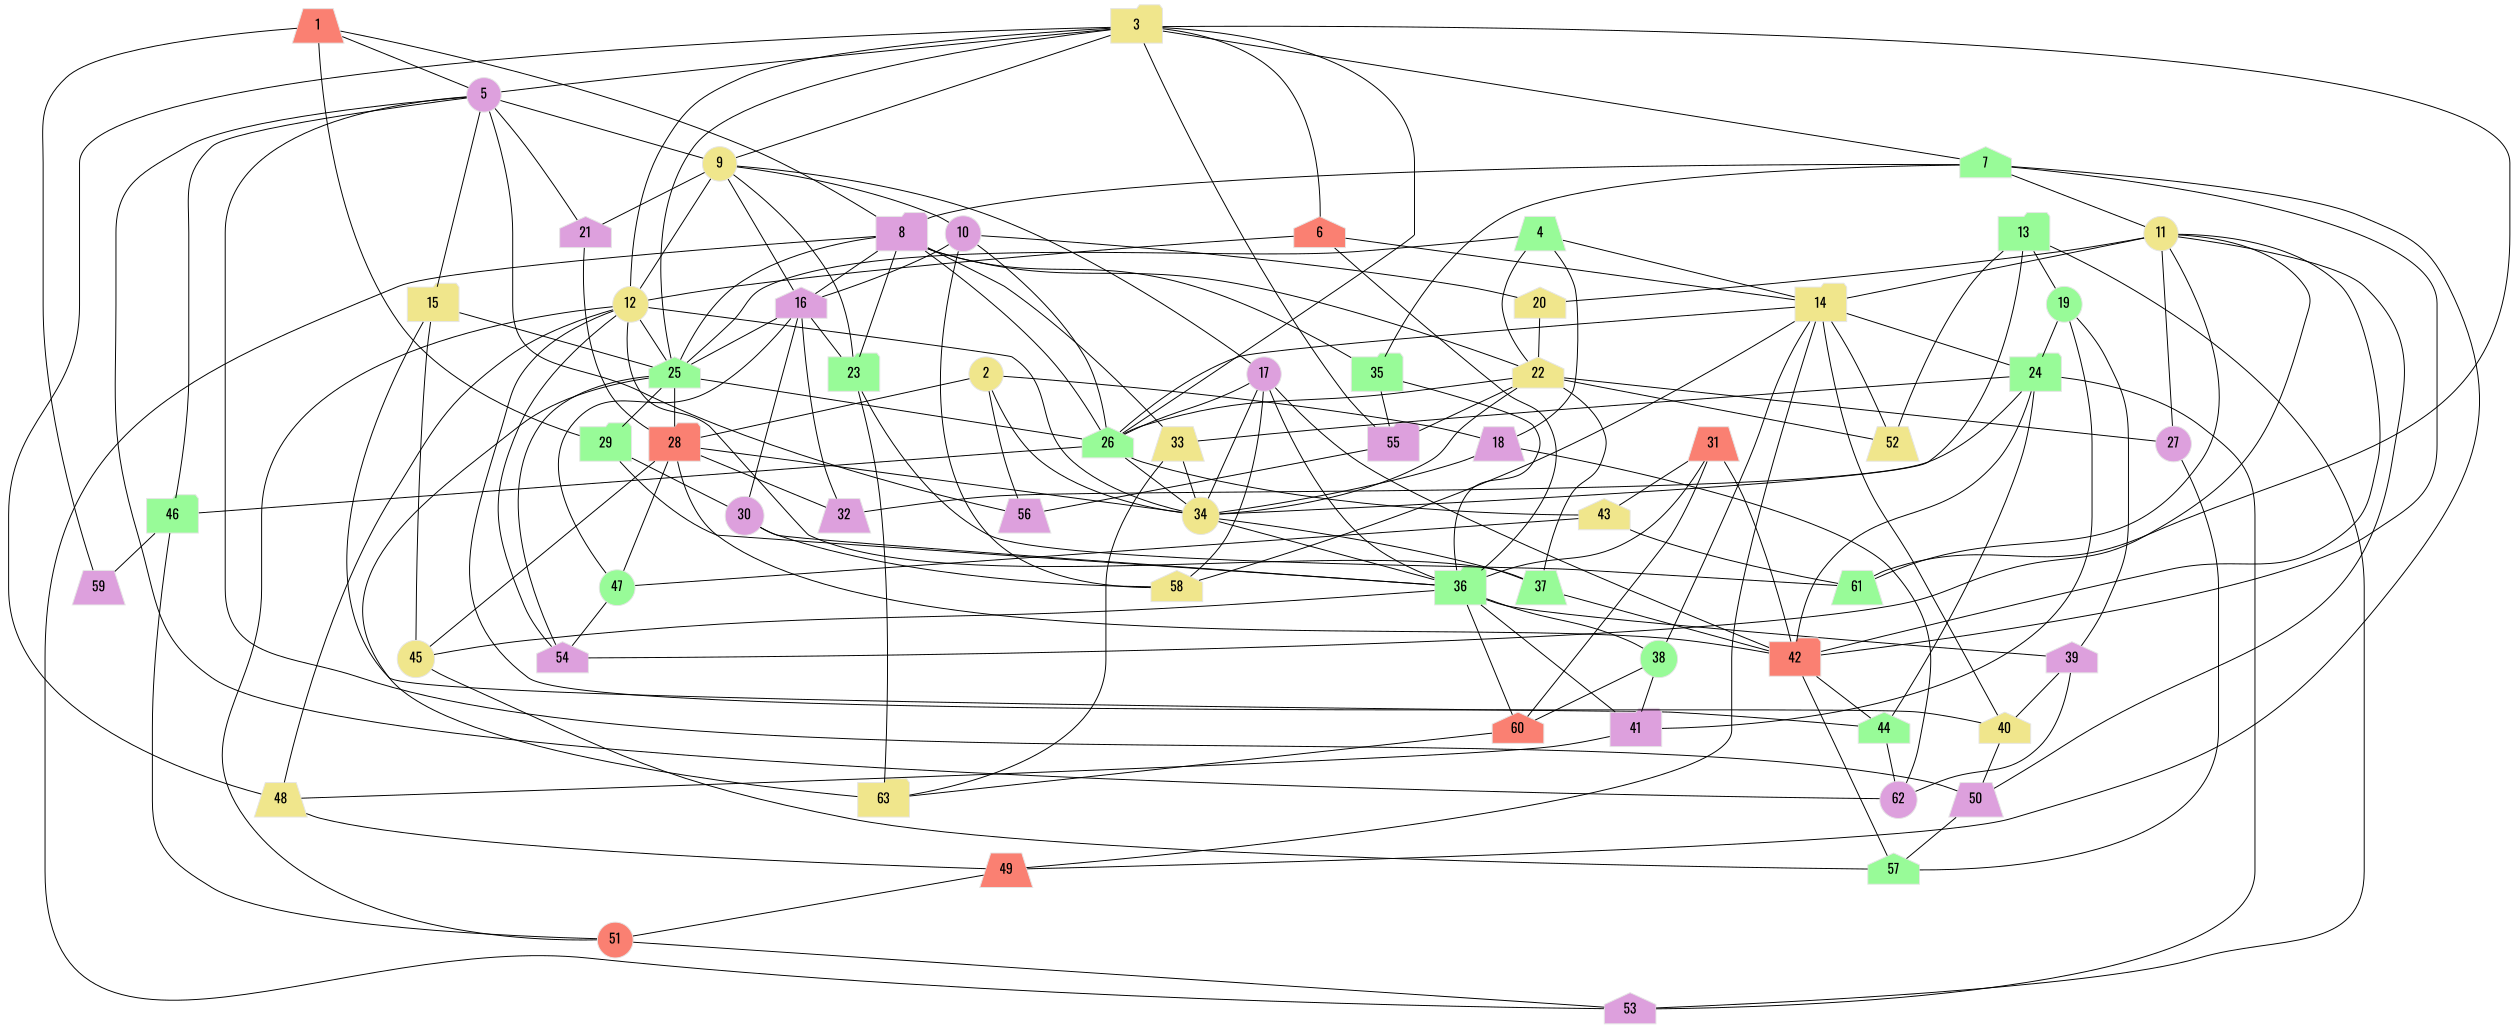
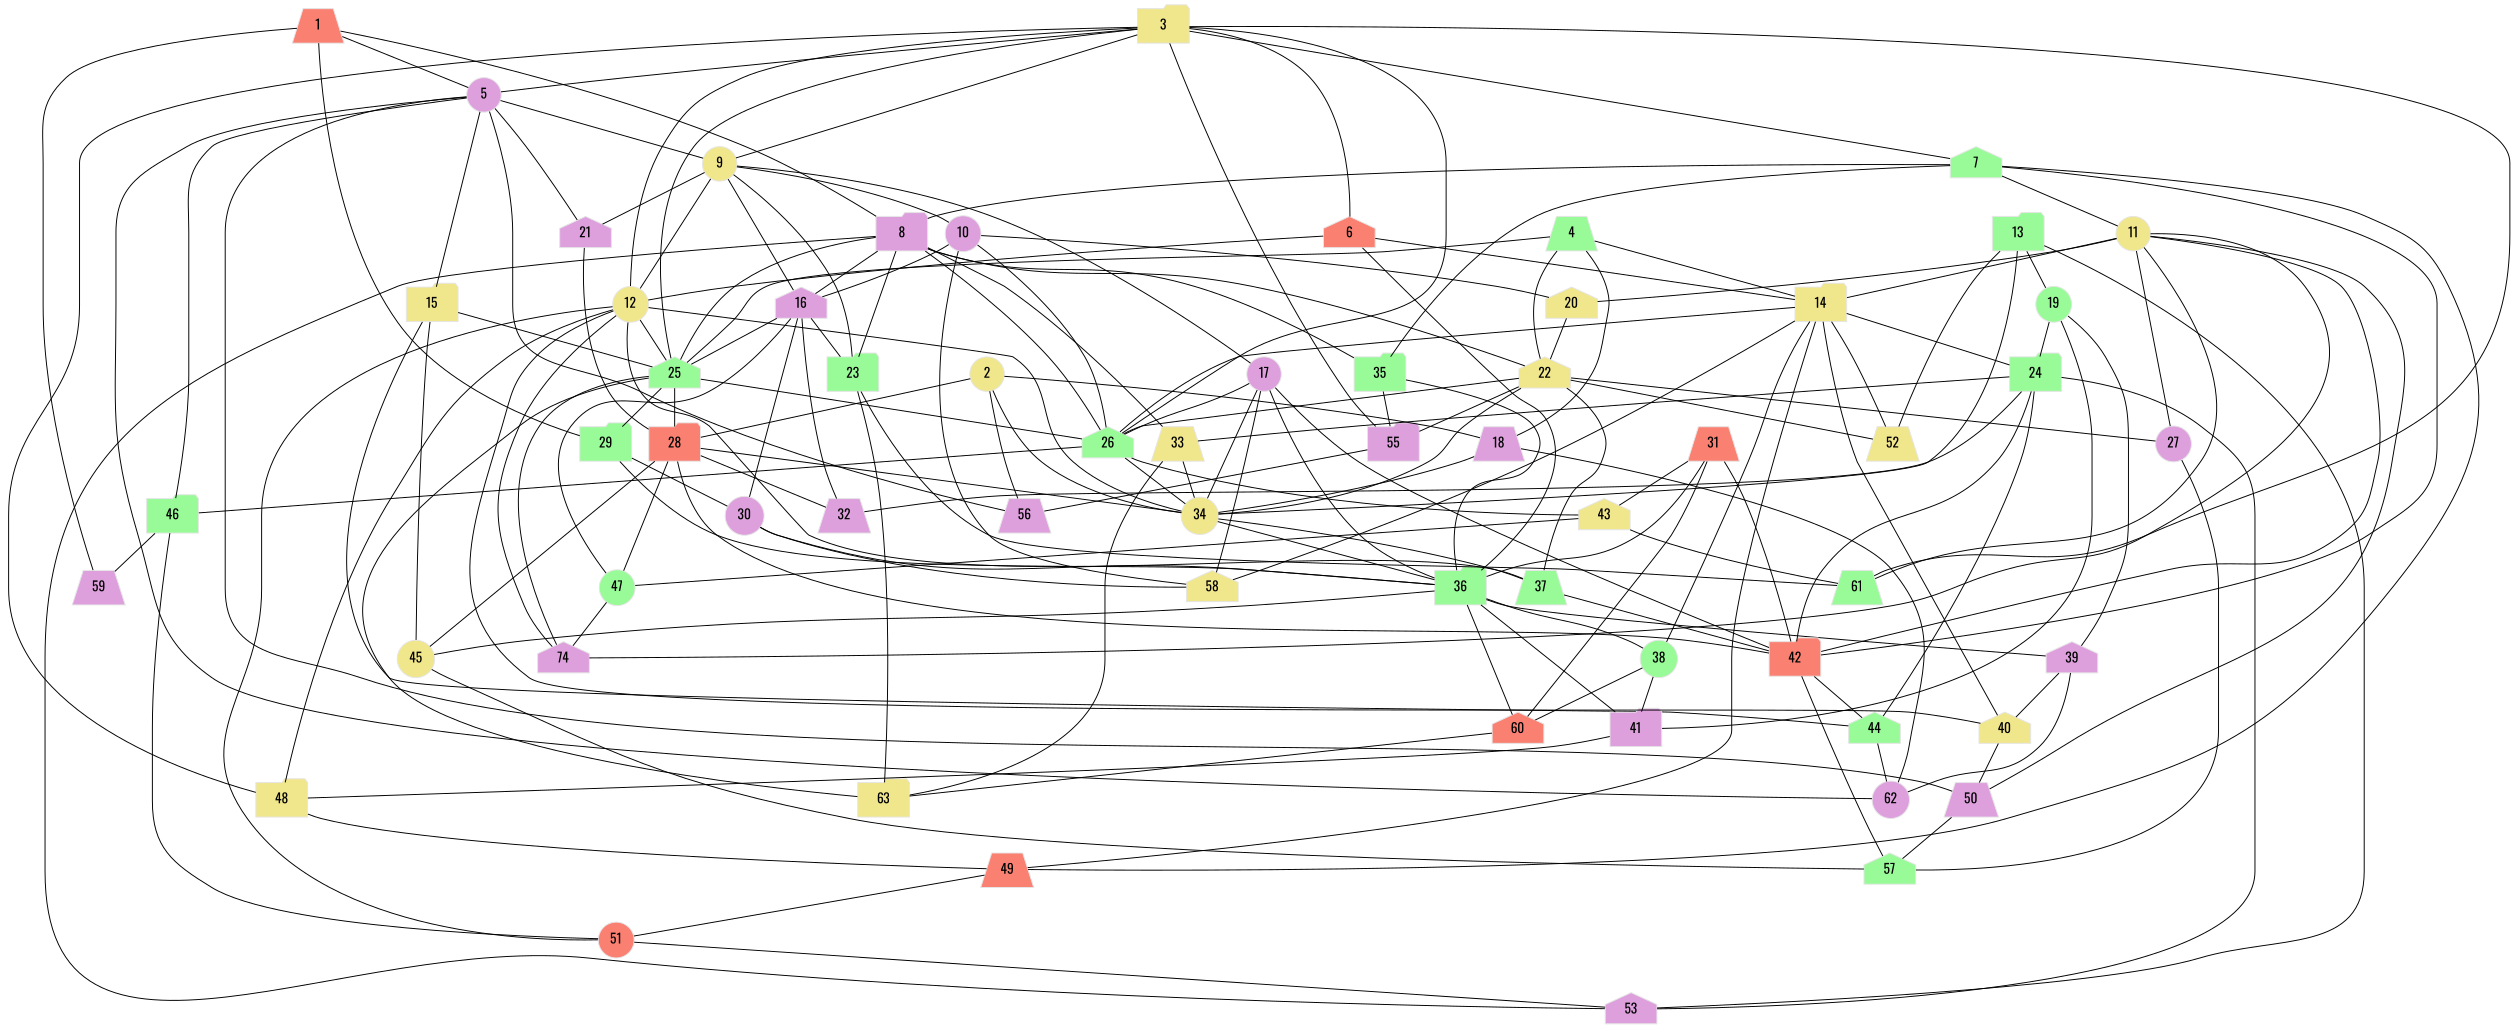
(563, 659) -> (564, 659)
(281, 800) -> (282, 800)
